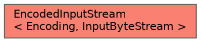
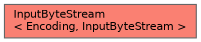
(100, 21) -> (100, 21)
